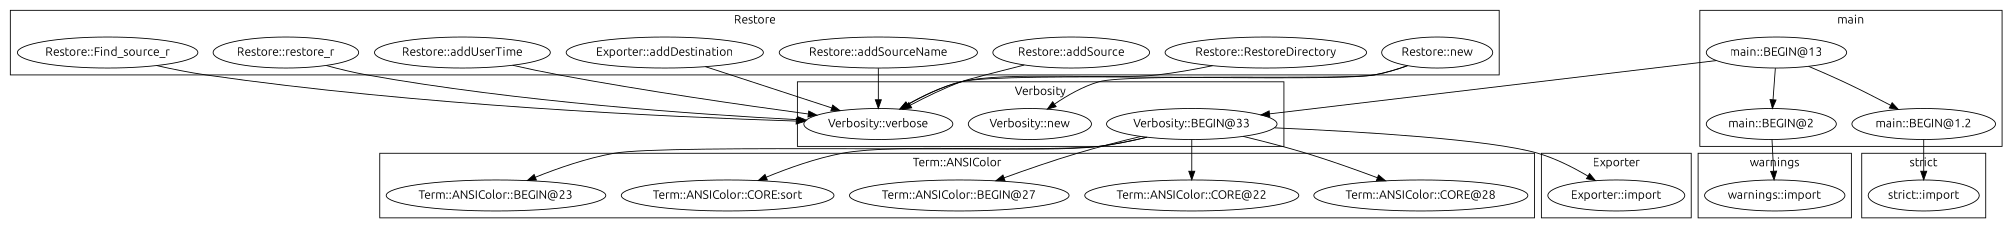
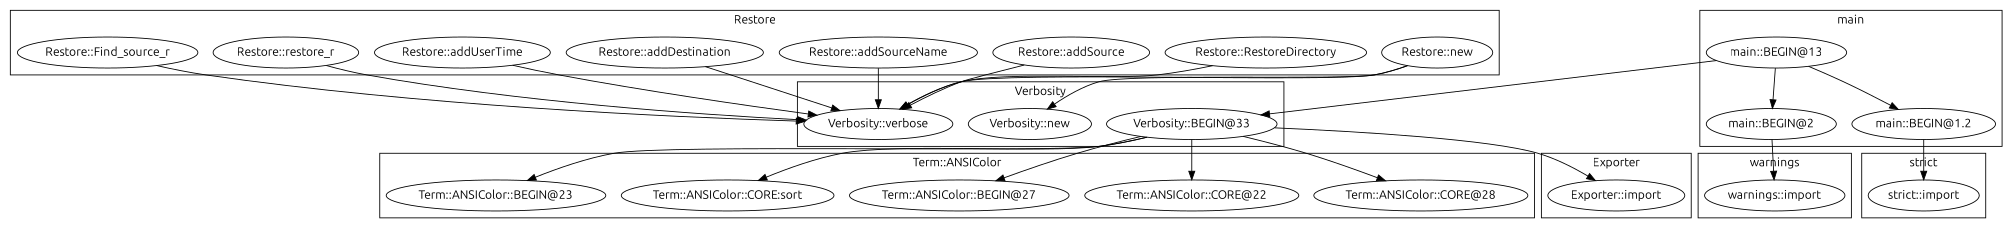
(665, 53) -> (665, 53)
